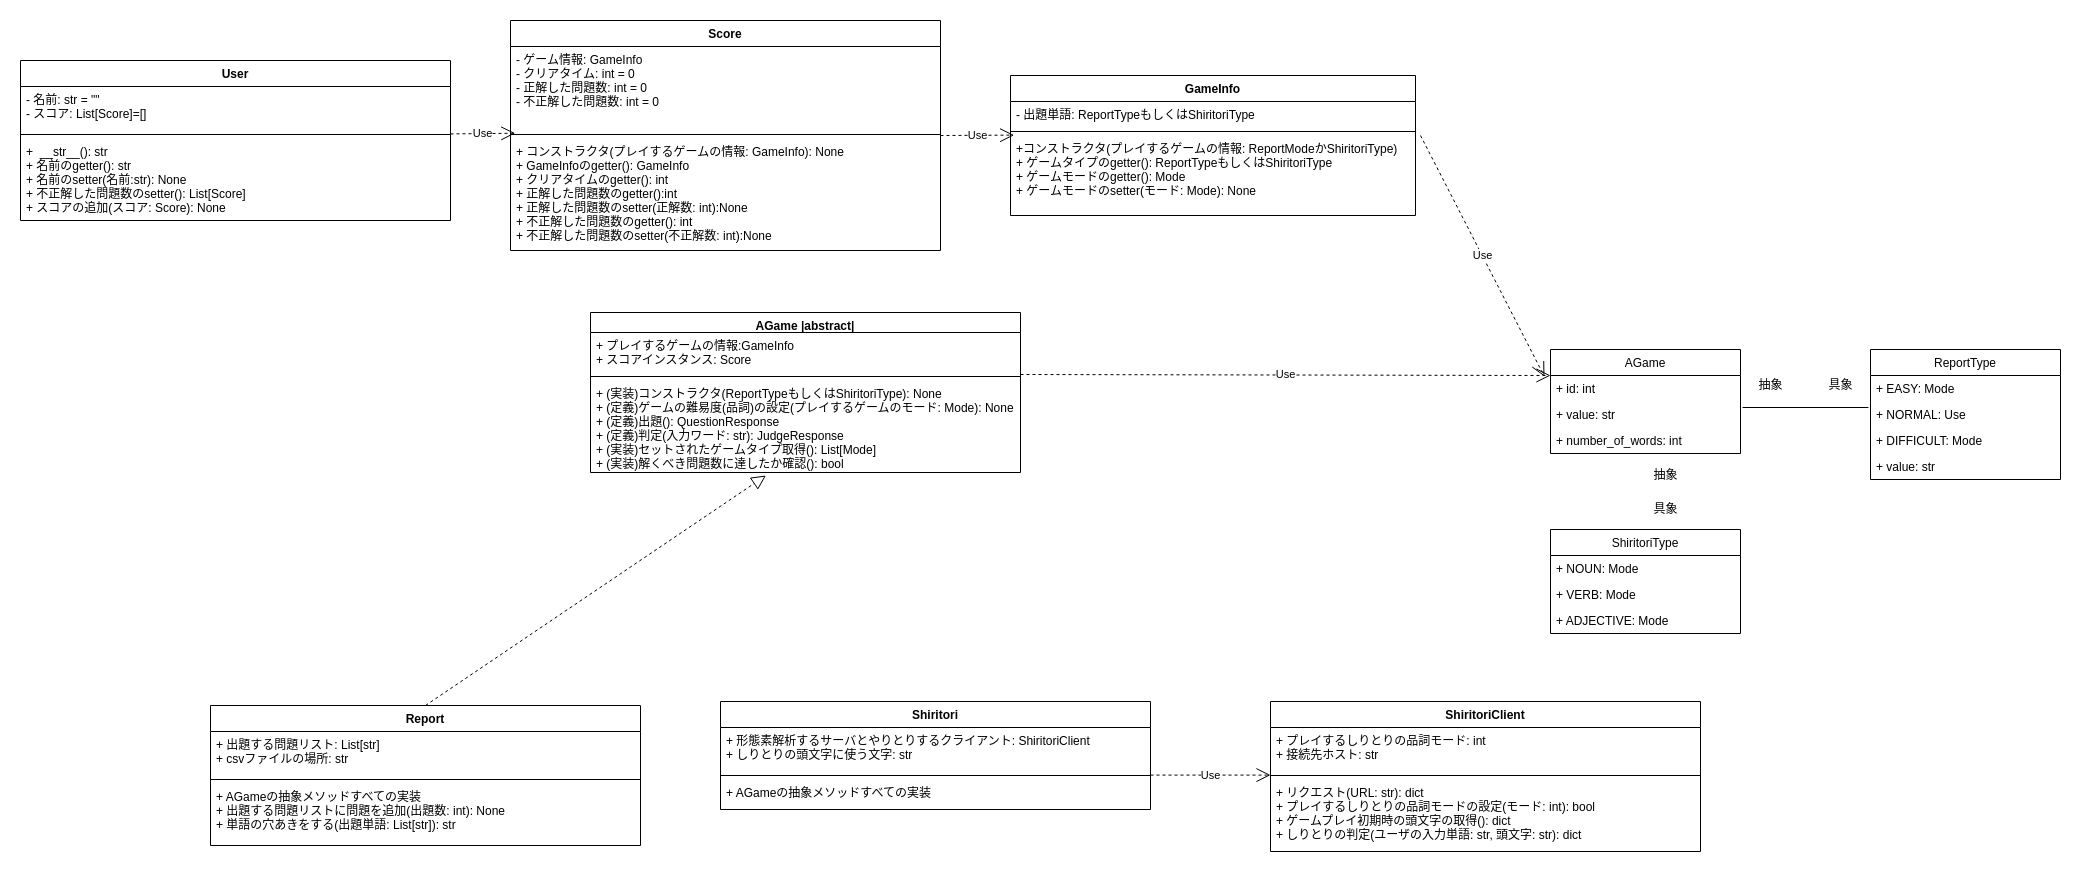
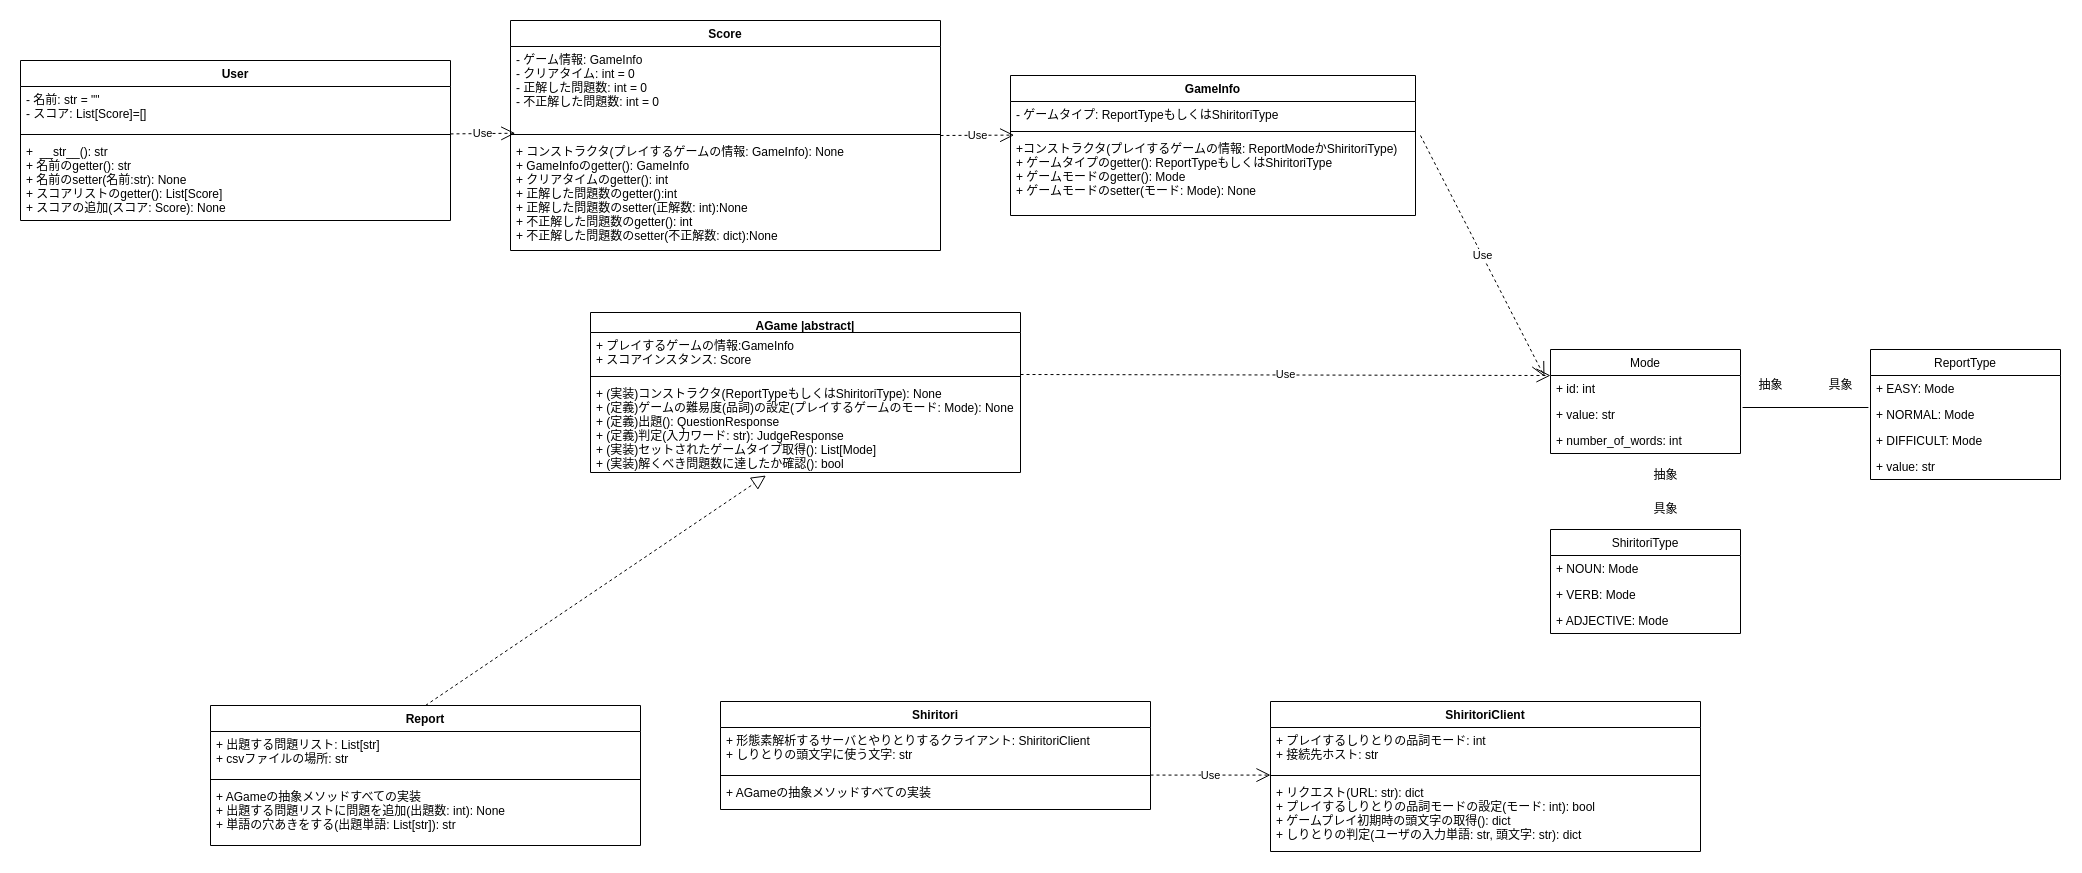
(1145, 115) -> (1157, 115)
(78, 152) -> (78, 152)
(683, 152) -> (683, 152)
(1645, 363) -> (1645, 363)
(1915, 415) -> (1918, 415)
